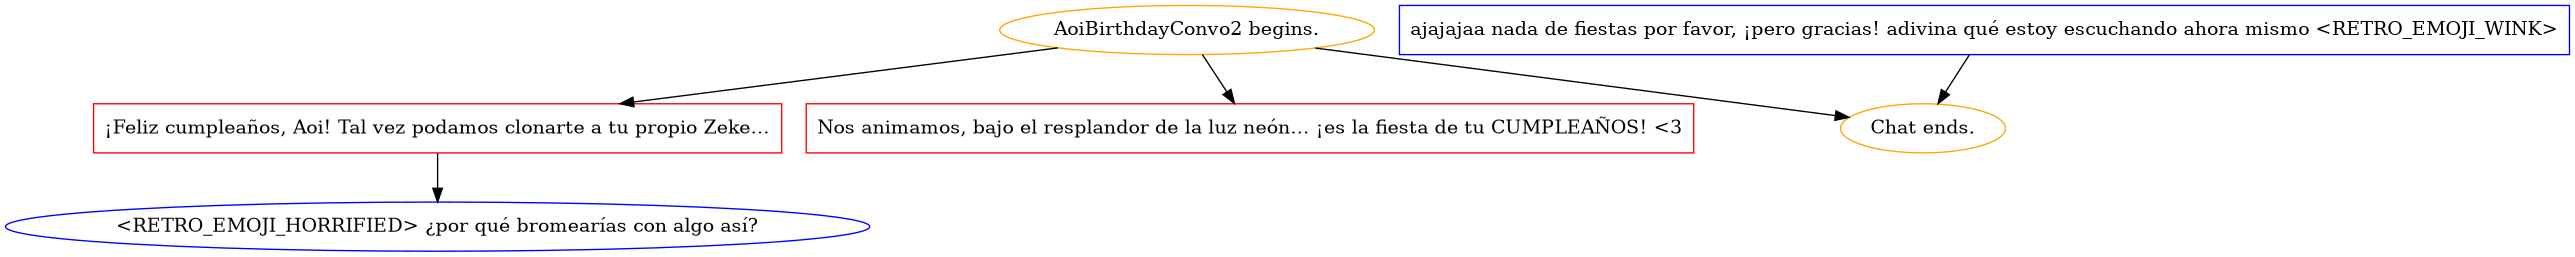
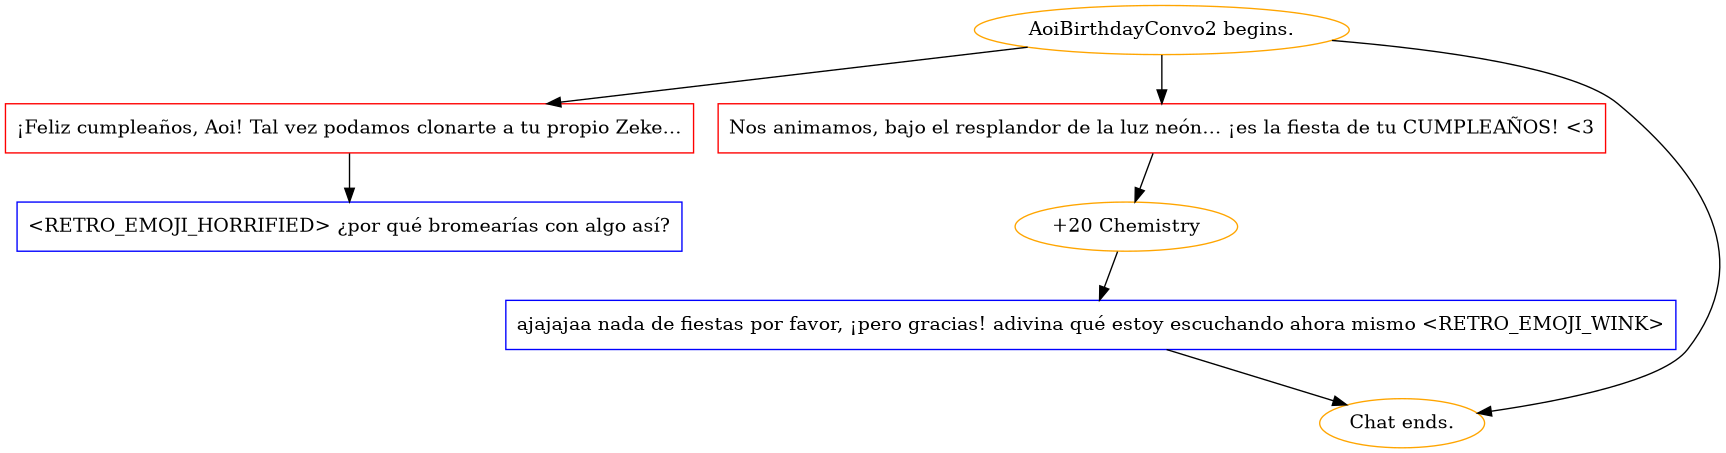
(438, 227) -> (350, 227)
none -> (1126, 227)
